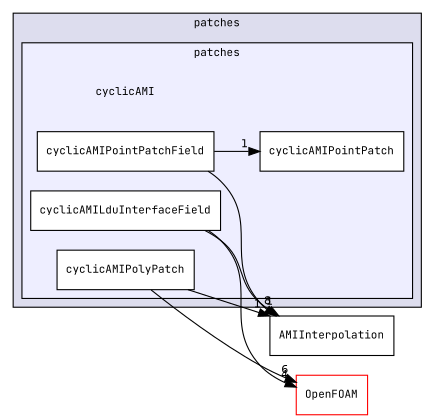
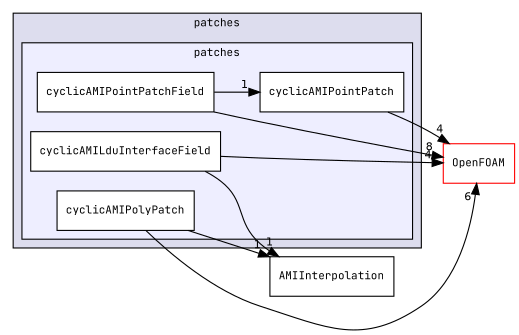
(126, 92) -> none
none -> (405, 120)
(241, 238) -> (323, 134)
